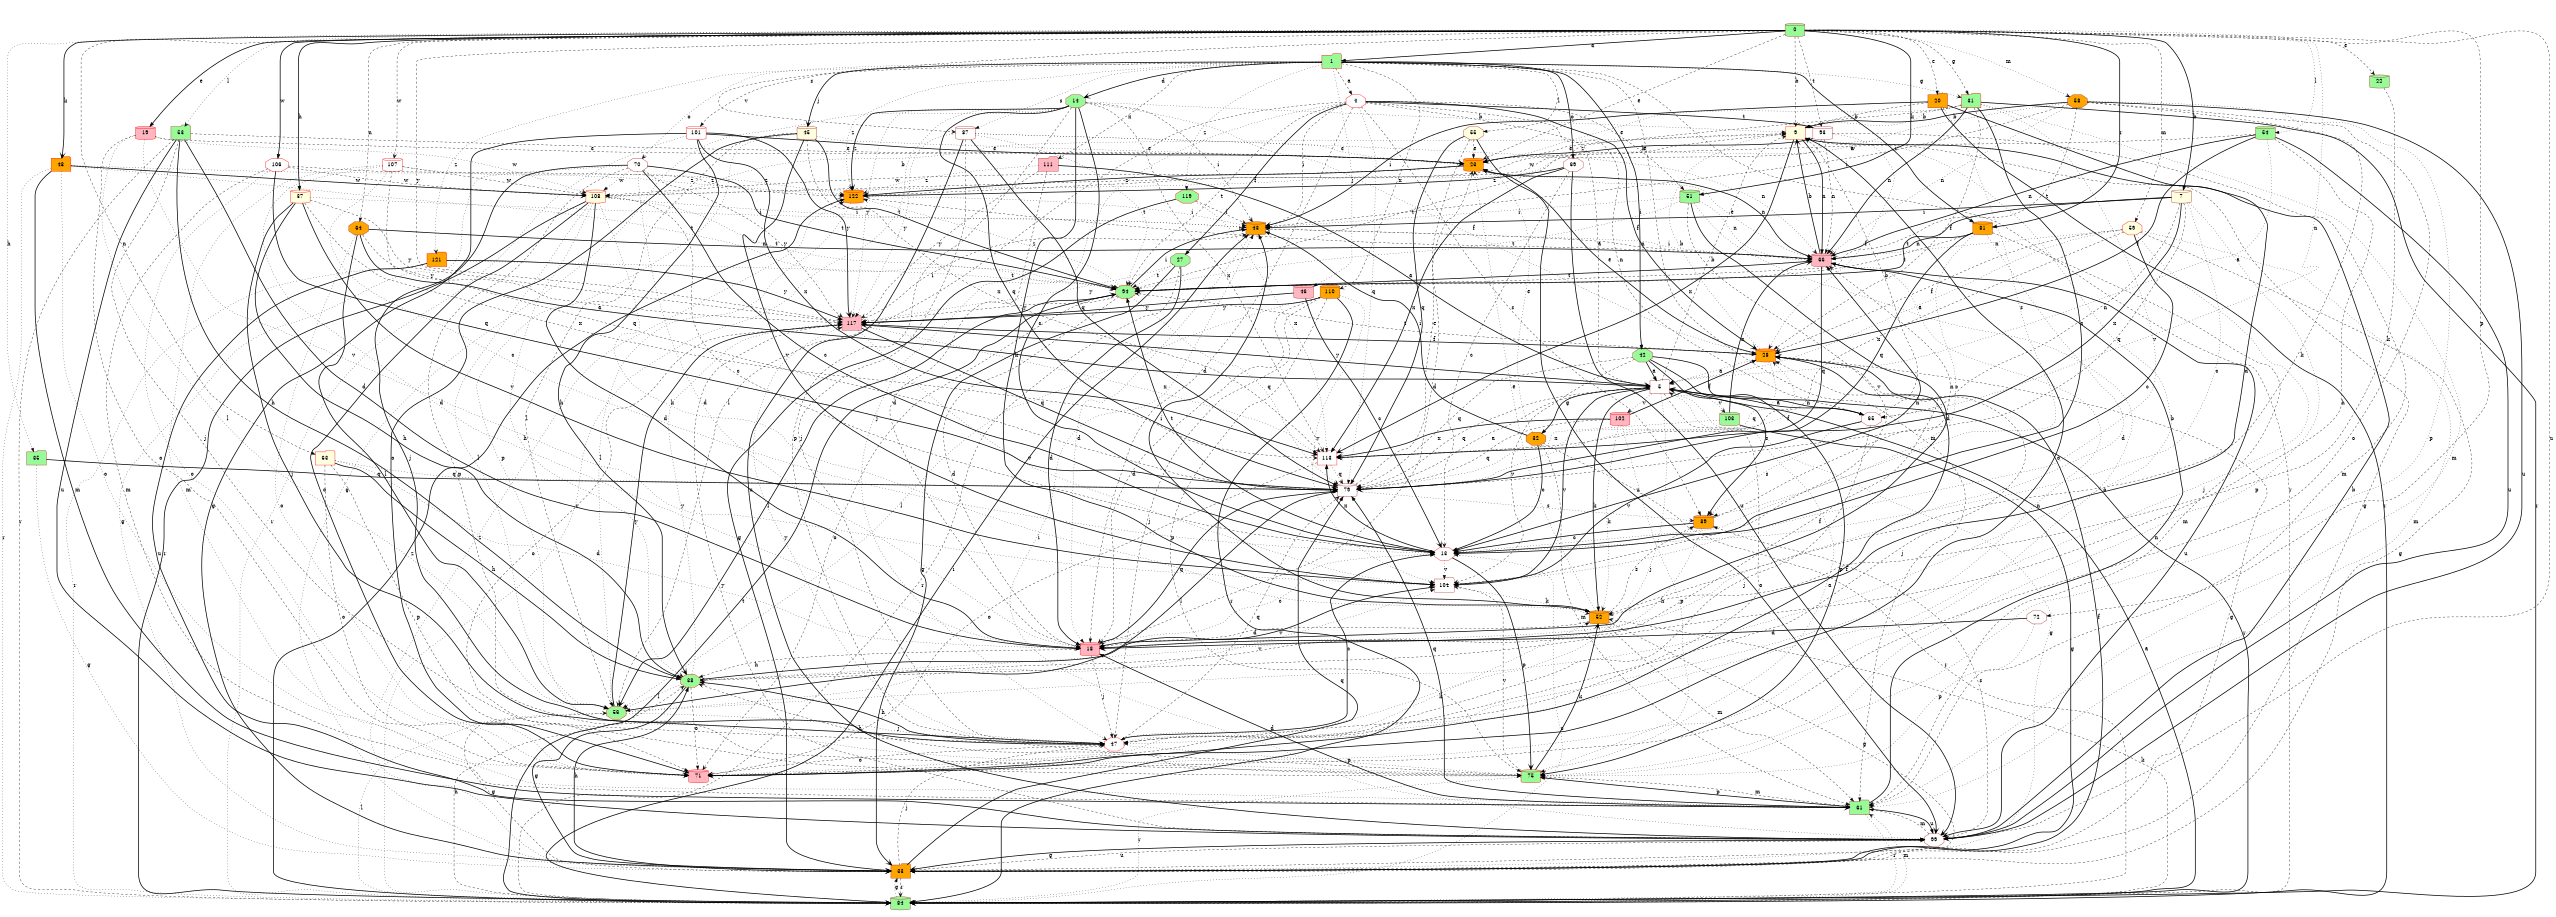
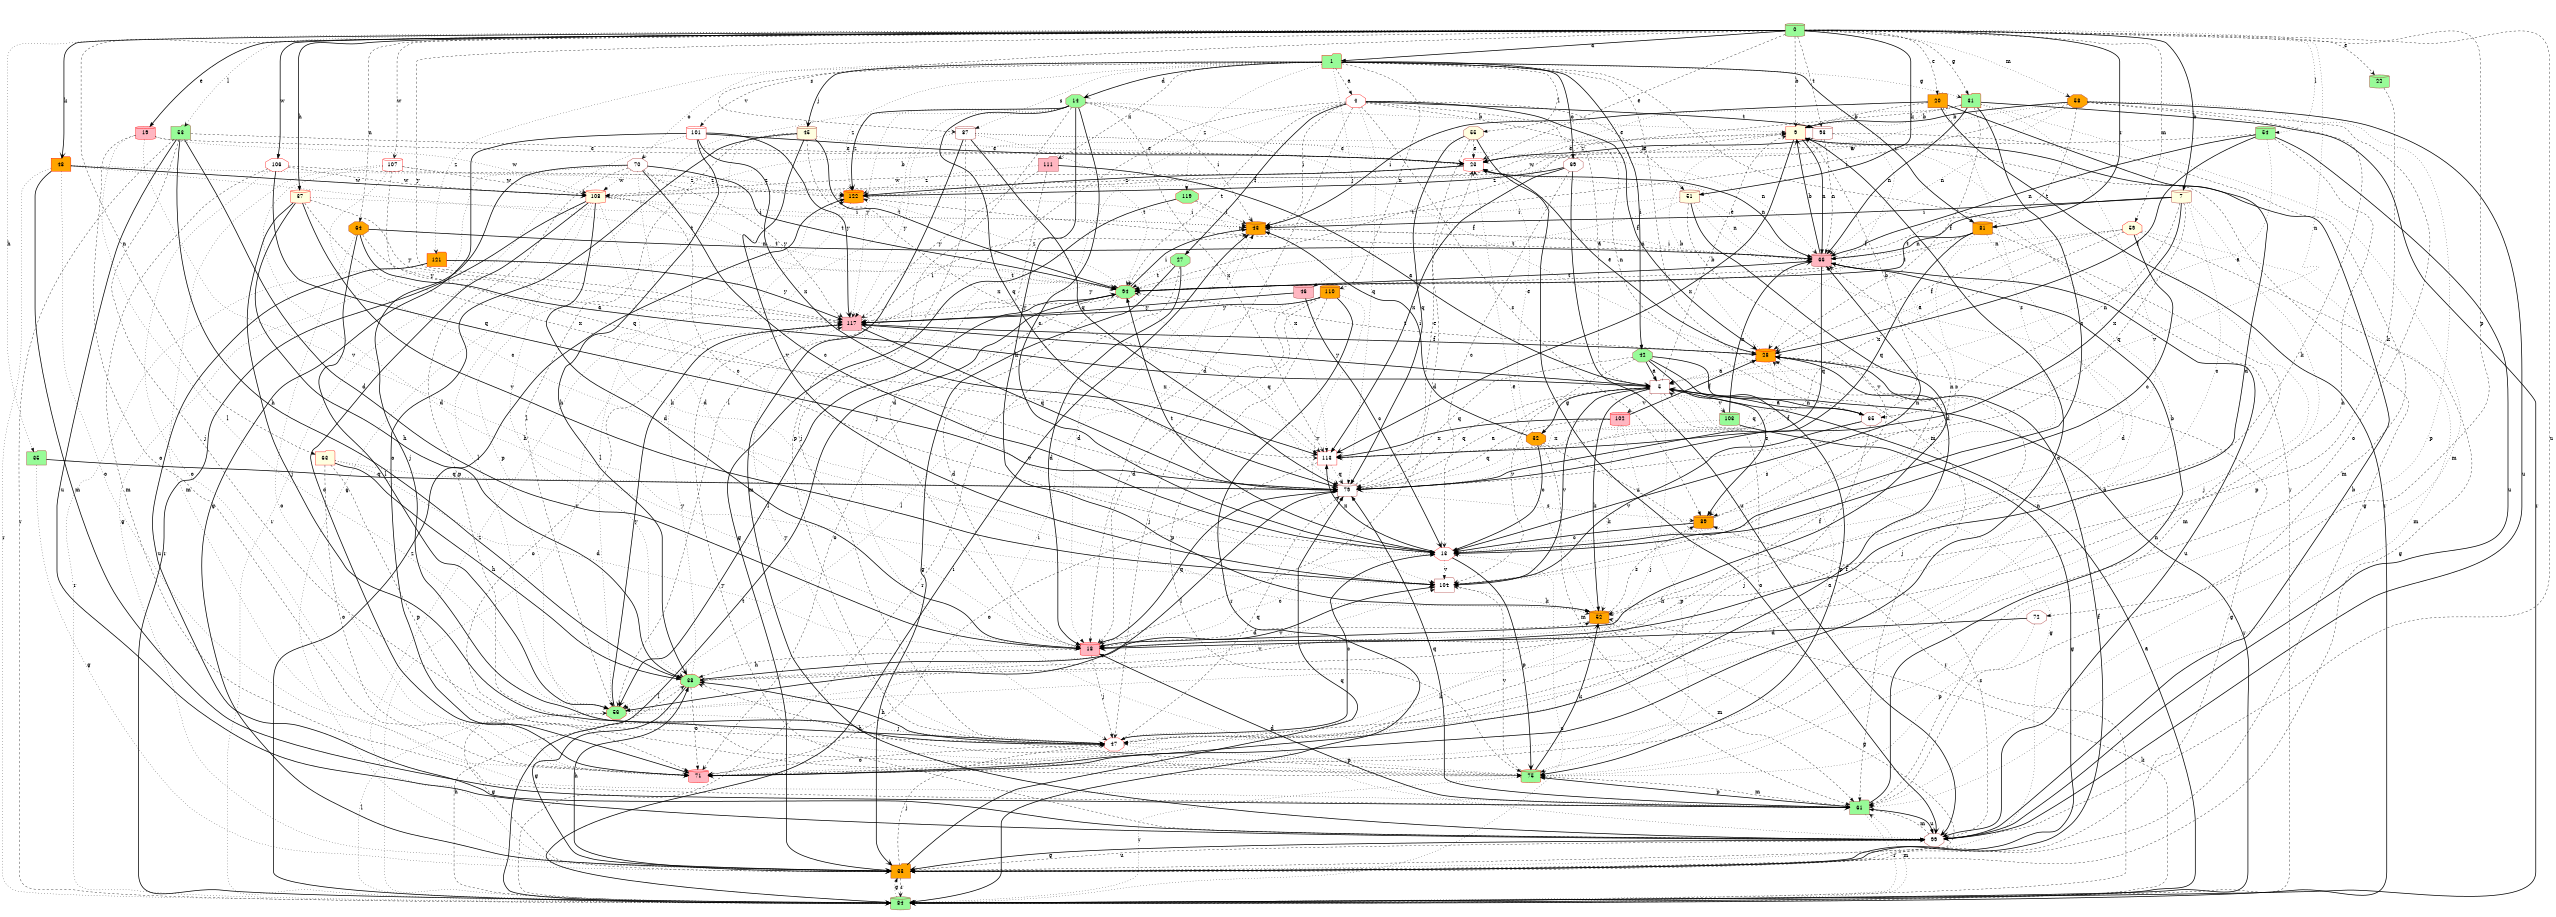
(1474, 165) -> (1474, 165)
(1690, 197) -> (1690, 197)
(751, 490) -> (751, 490)
(1215, 519) -> none
(651, 697) -> (651, 697)
